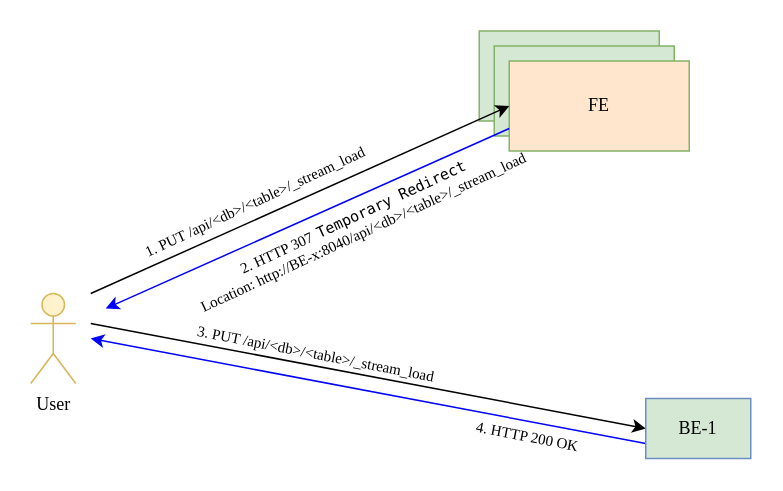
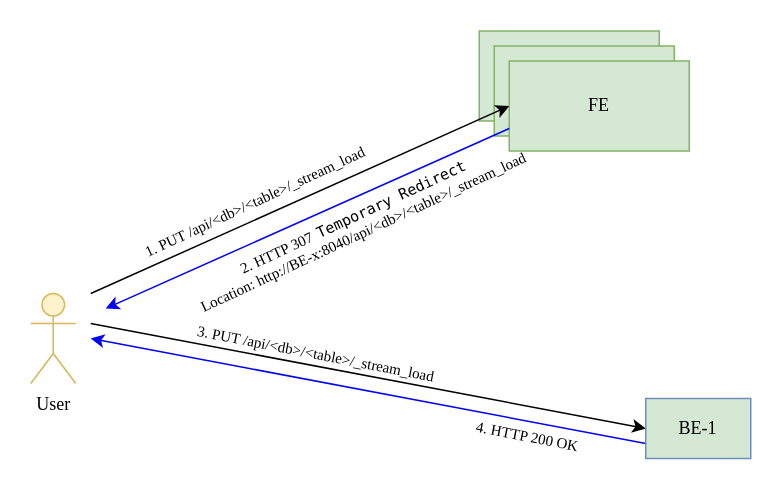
(599, 106) -> (599, 106)
